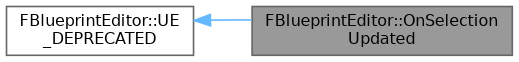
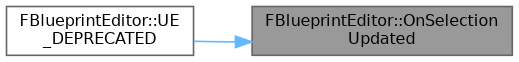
(231, 20) -> (215, 42)
